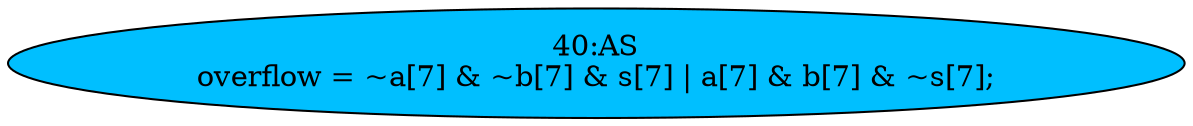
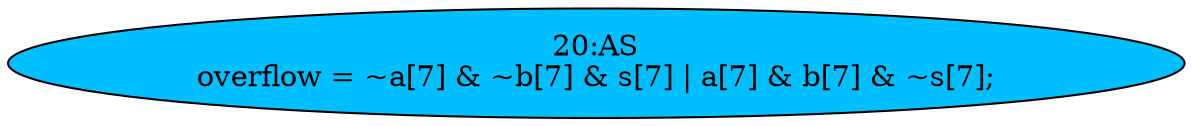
(596, 63) -> (596, 63)
